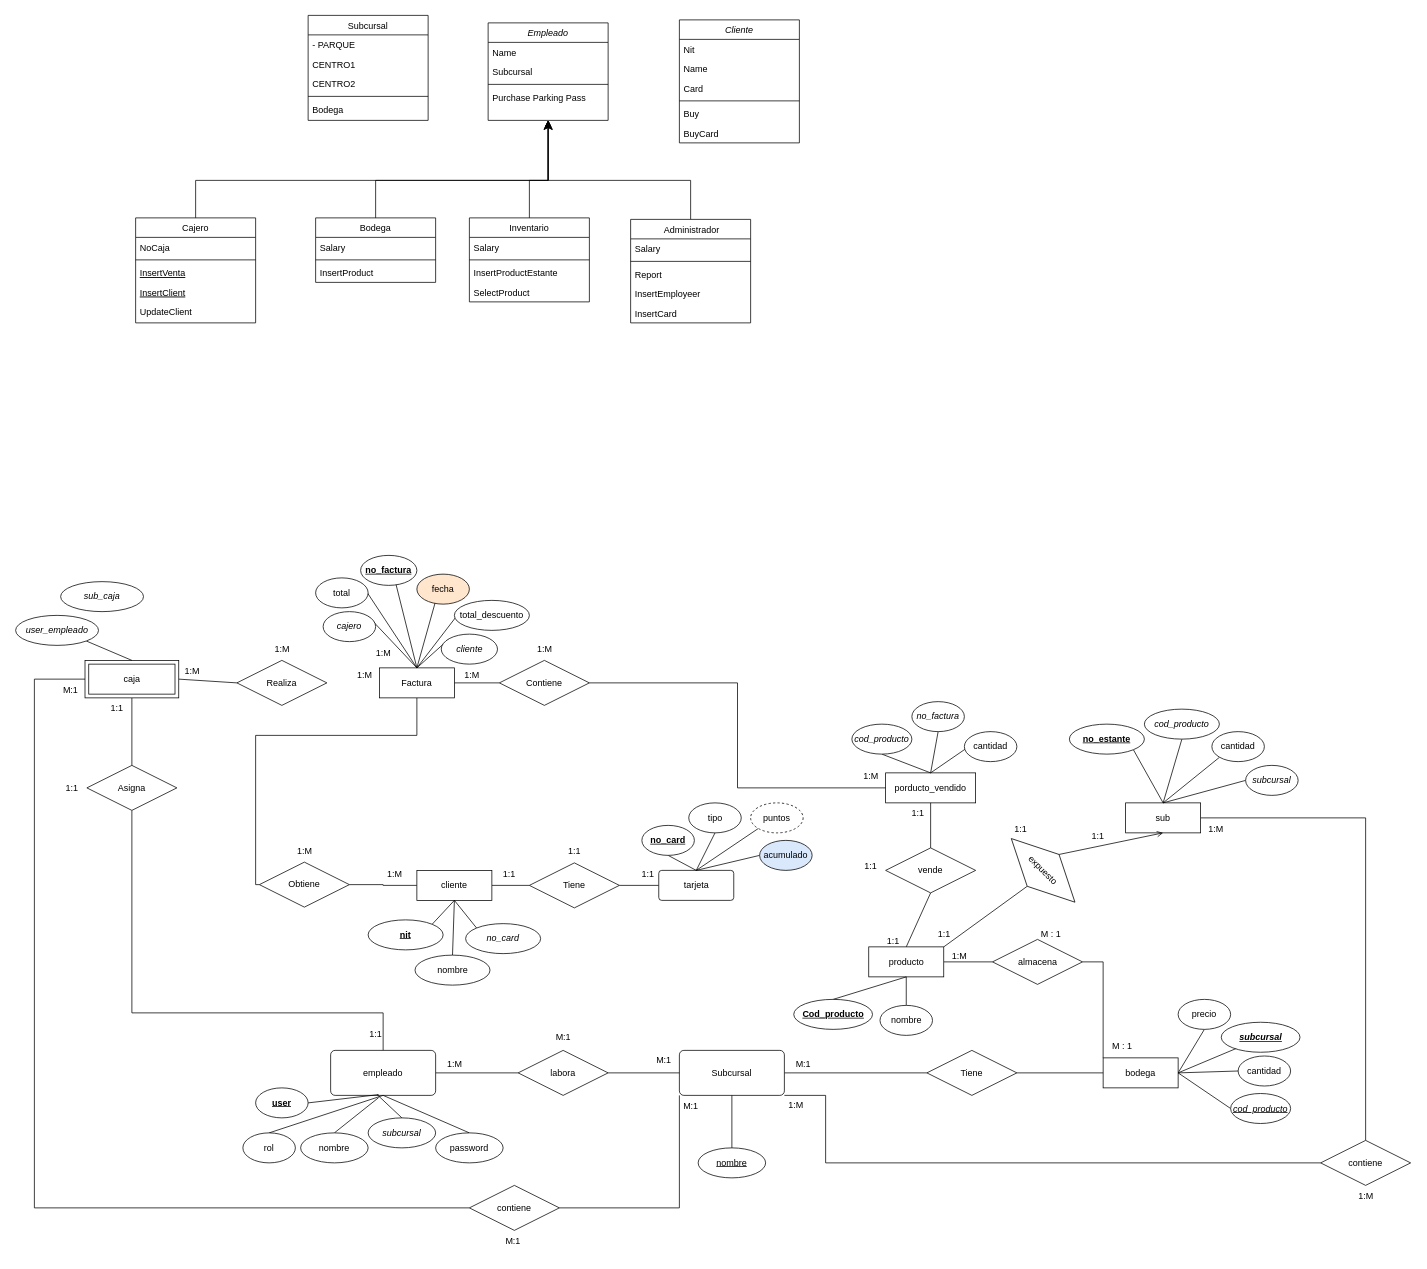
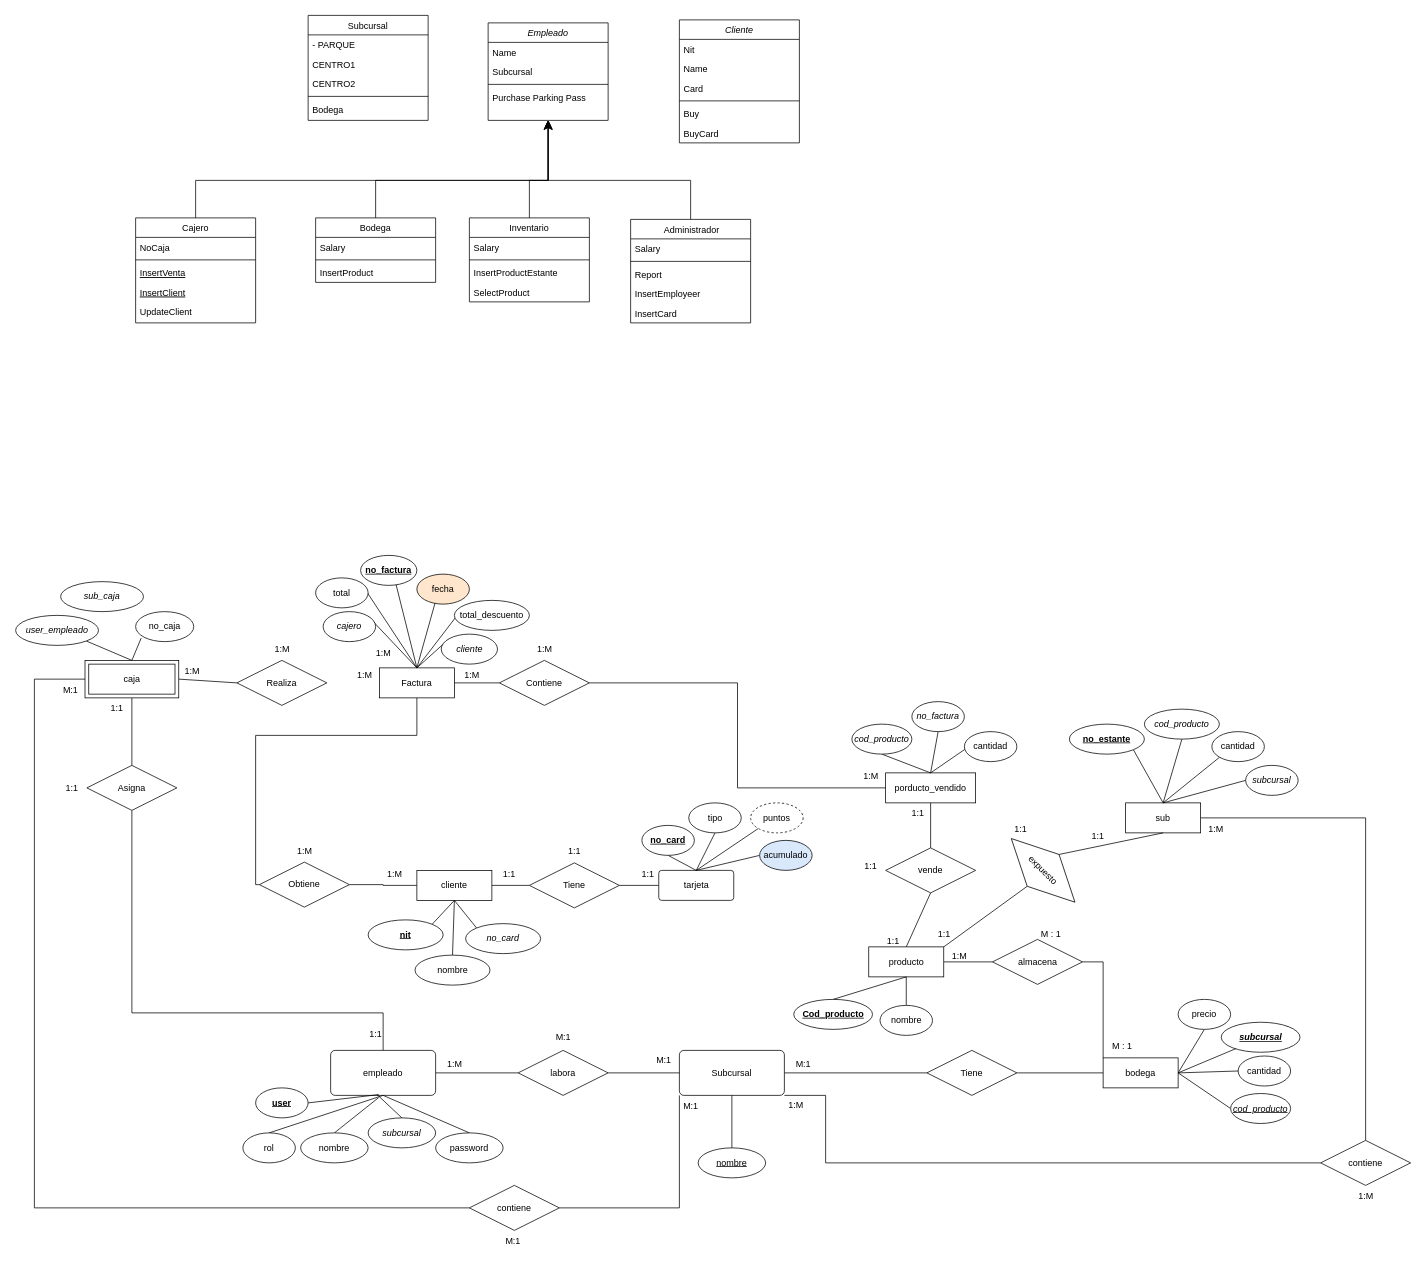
none -> (164, 627)
none -> (136, 649)
(1158, 834) -> (1159, 834)
